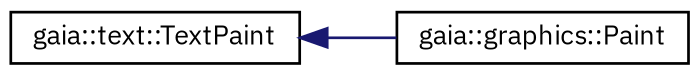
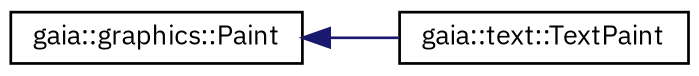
(362, 38) -> (364, 38)
